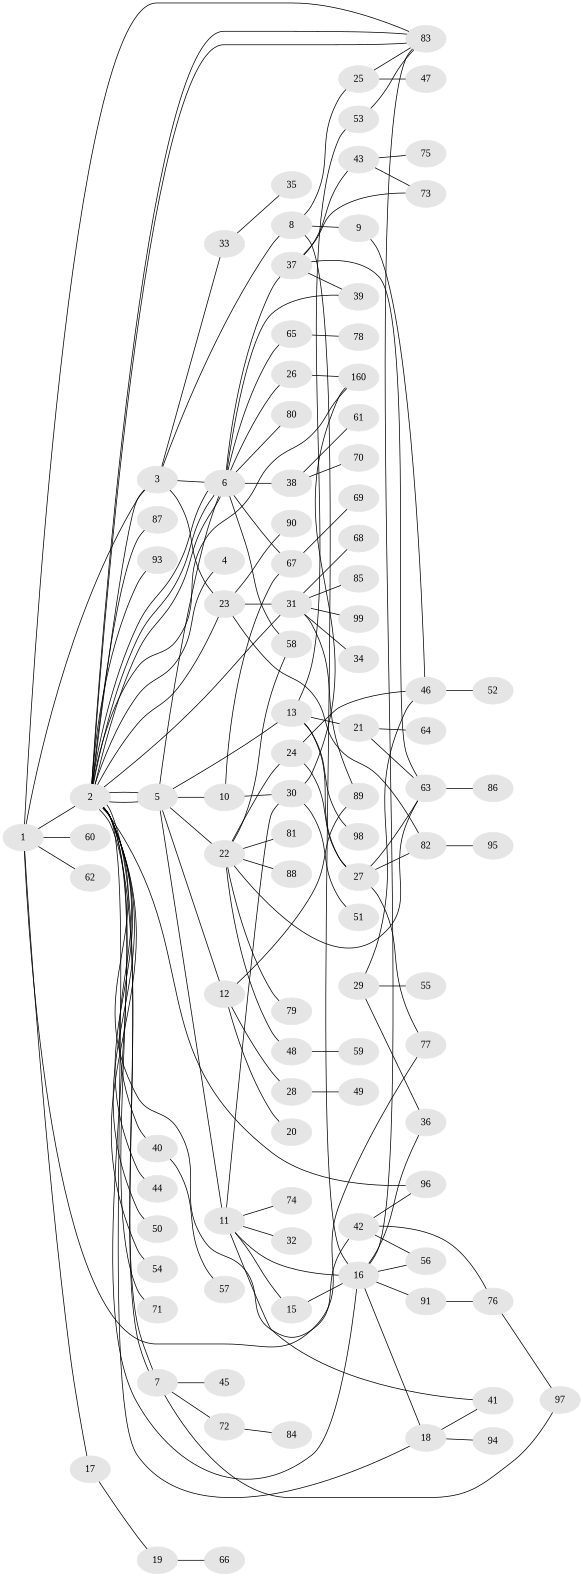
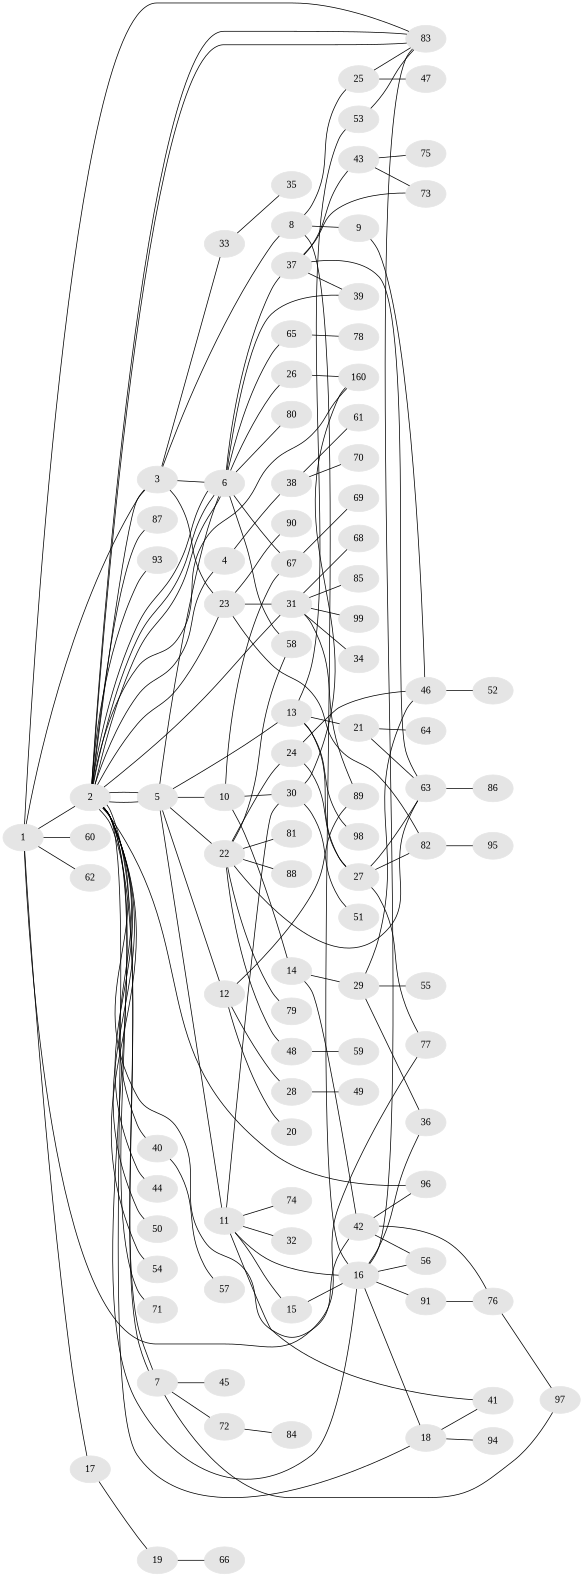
(263, 483) -> (259, 518)
none -> (292, 971)
